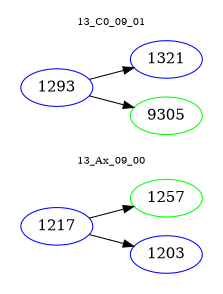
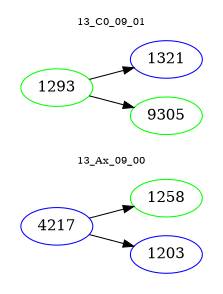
(57, 88) -> (57, 88)
(166, 198) -> (166, 198)
(57, 226) -> (57, 226)
